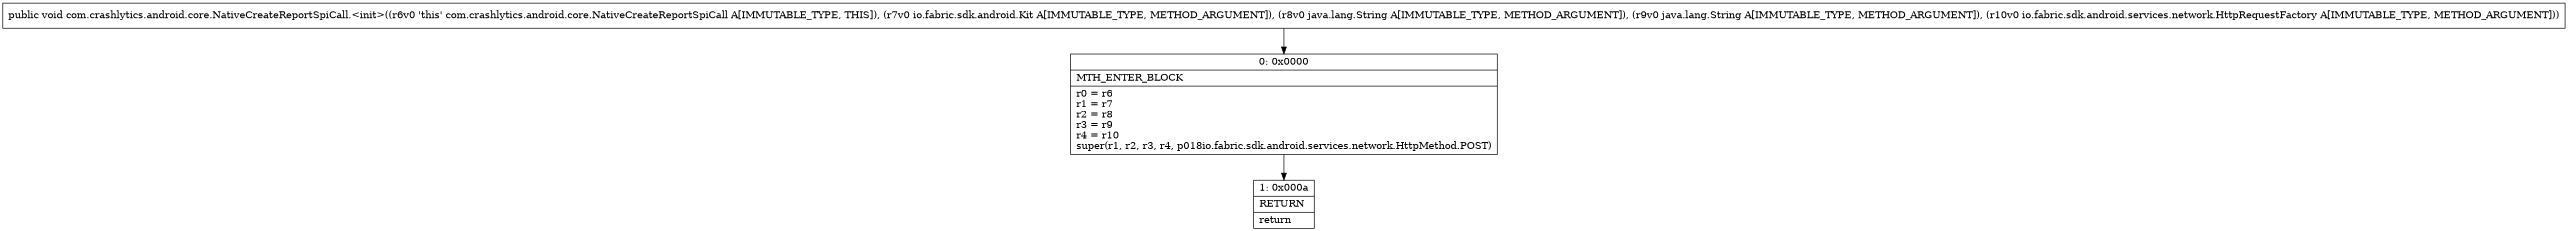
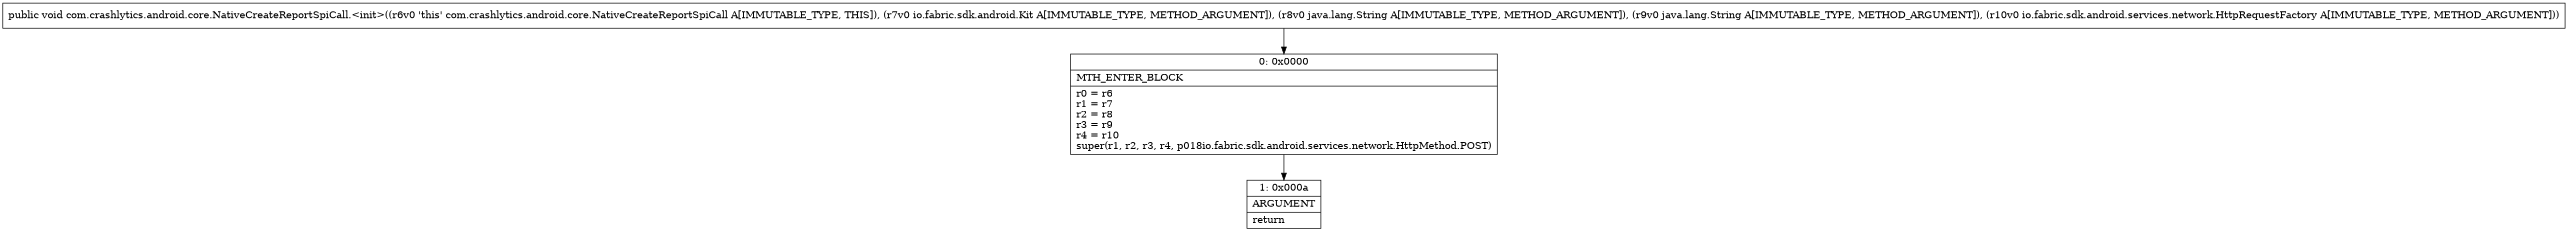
(1282, 204) -> (1284, 204)
